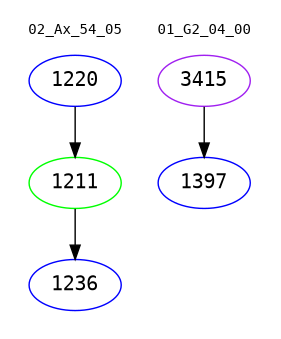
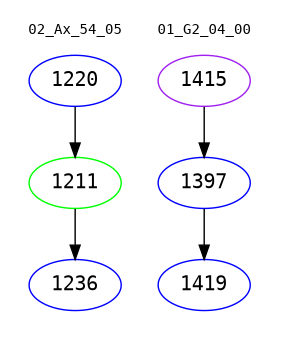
(204, 81) -> (204, 81)
none -> (204, 285)
